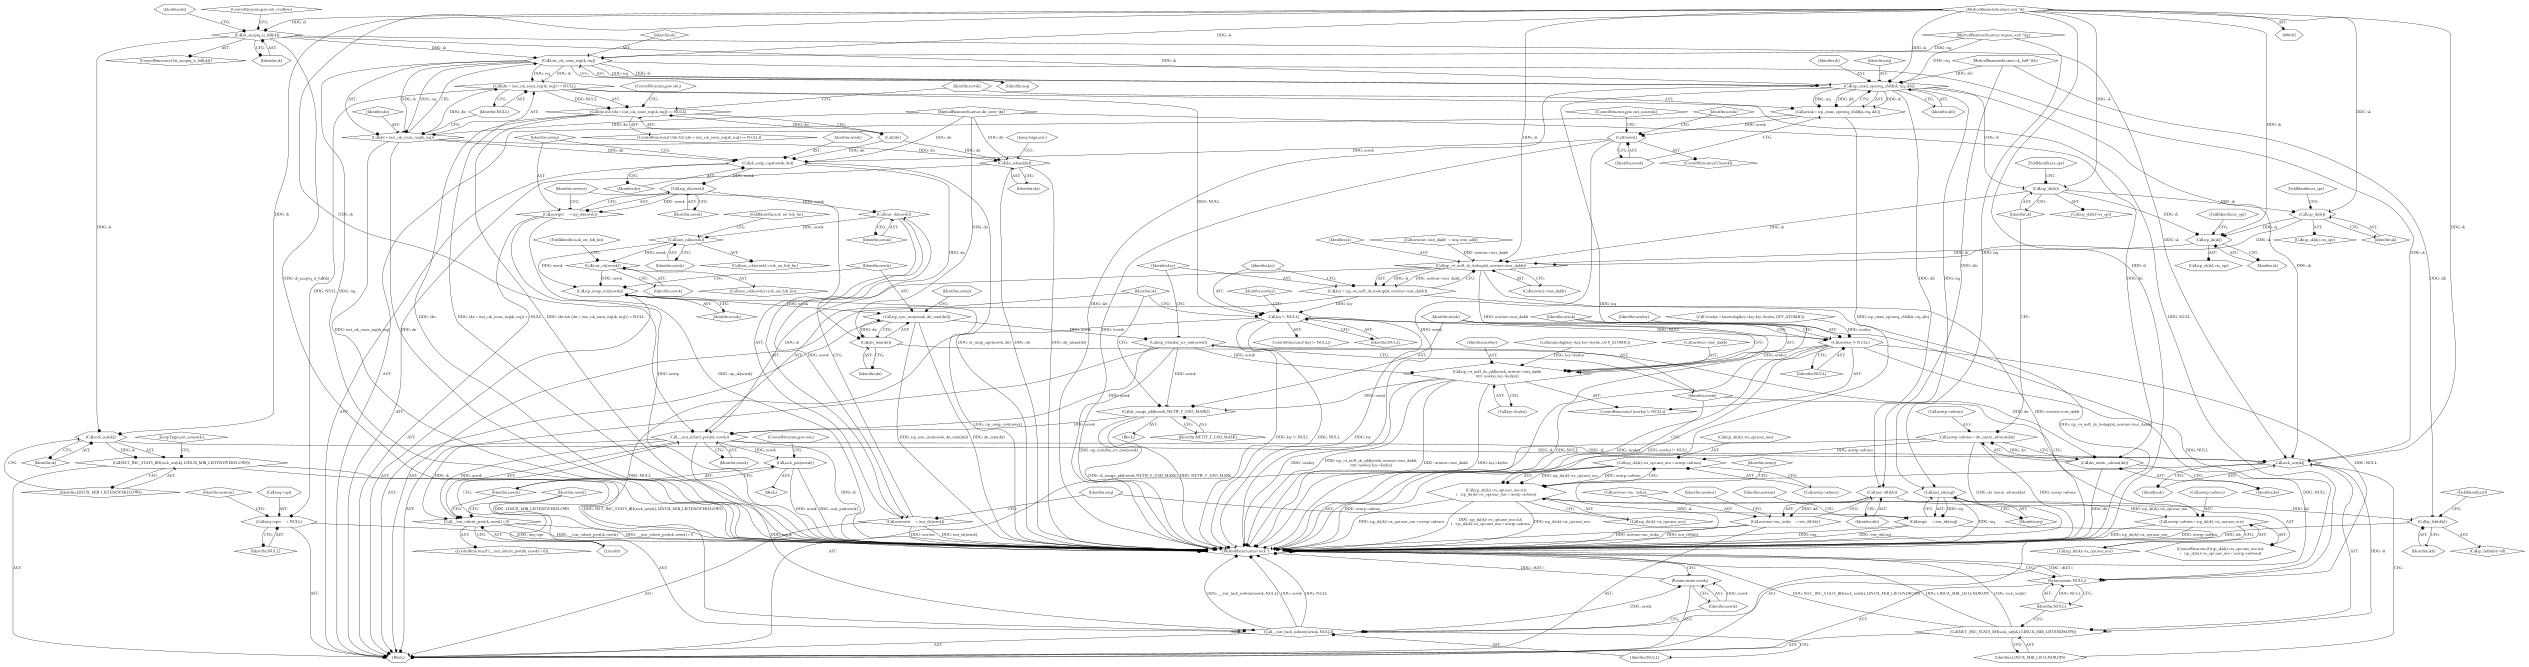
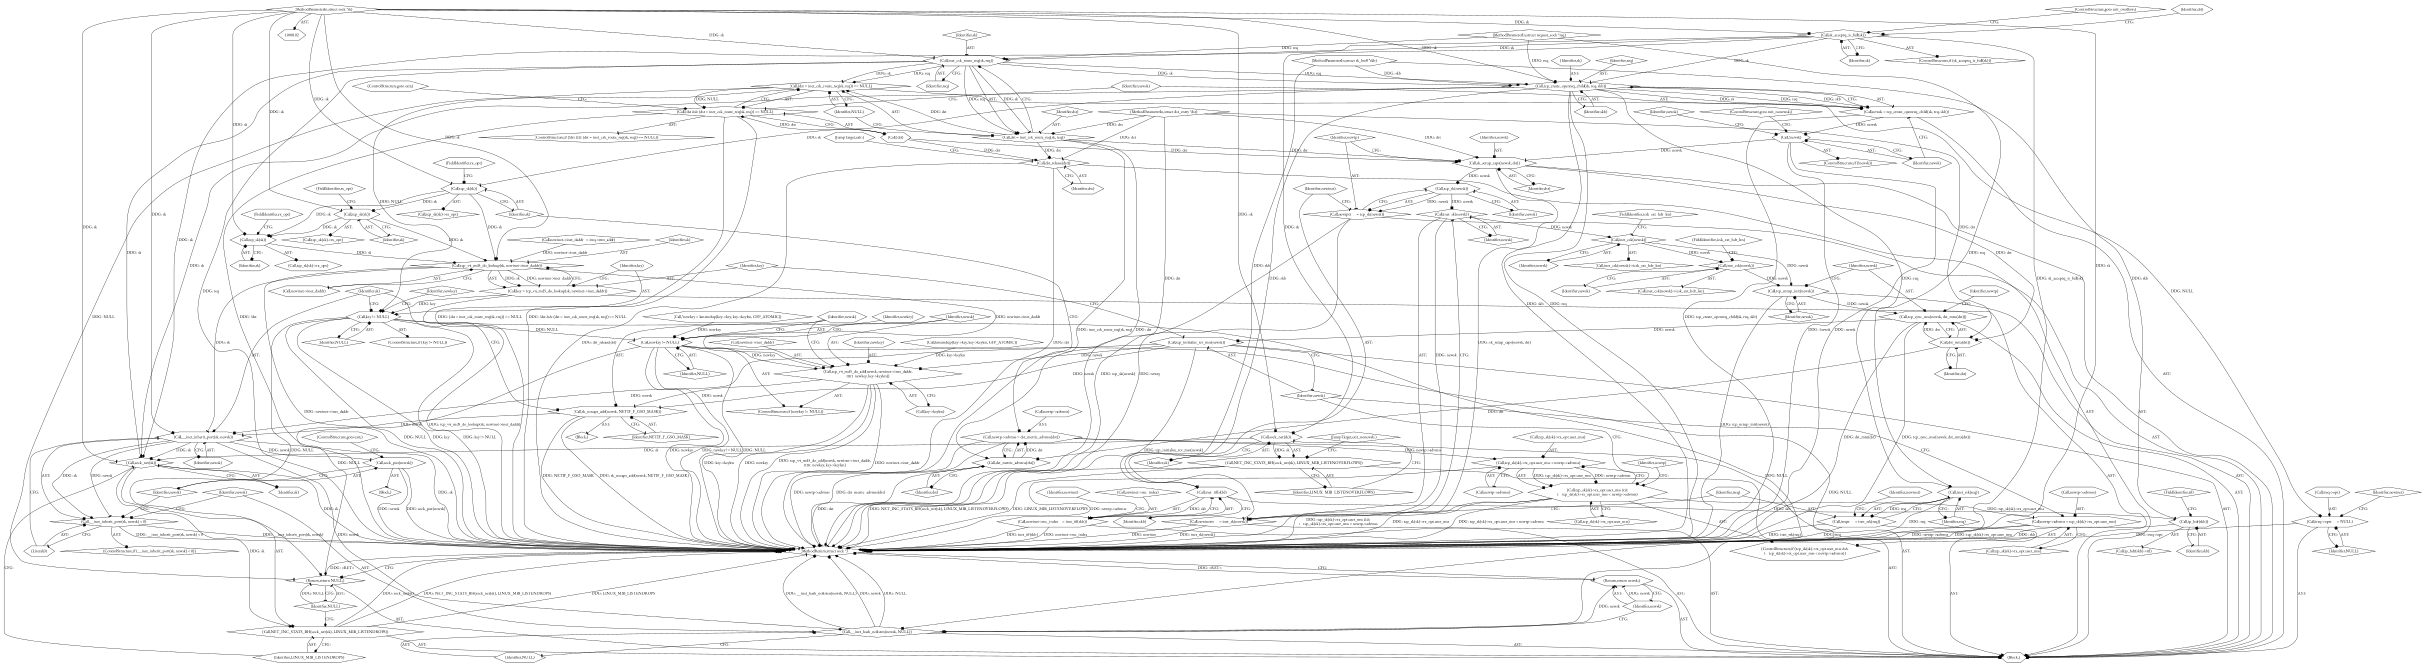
none -> (765, 96)
